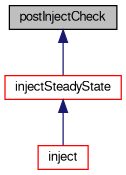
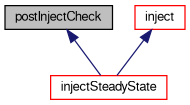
(63, 129) -> (130, 58)
